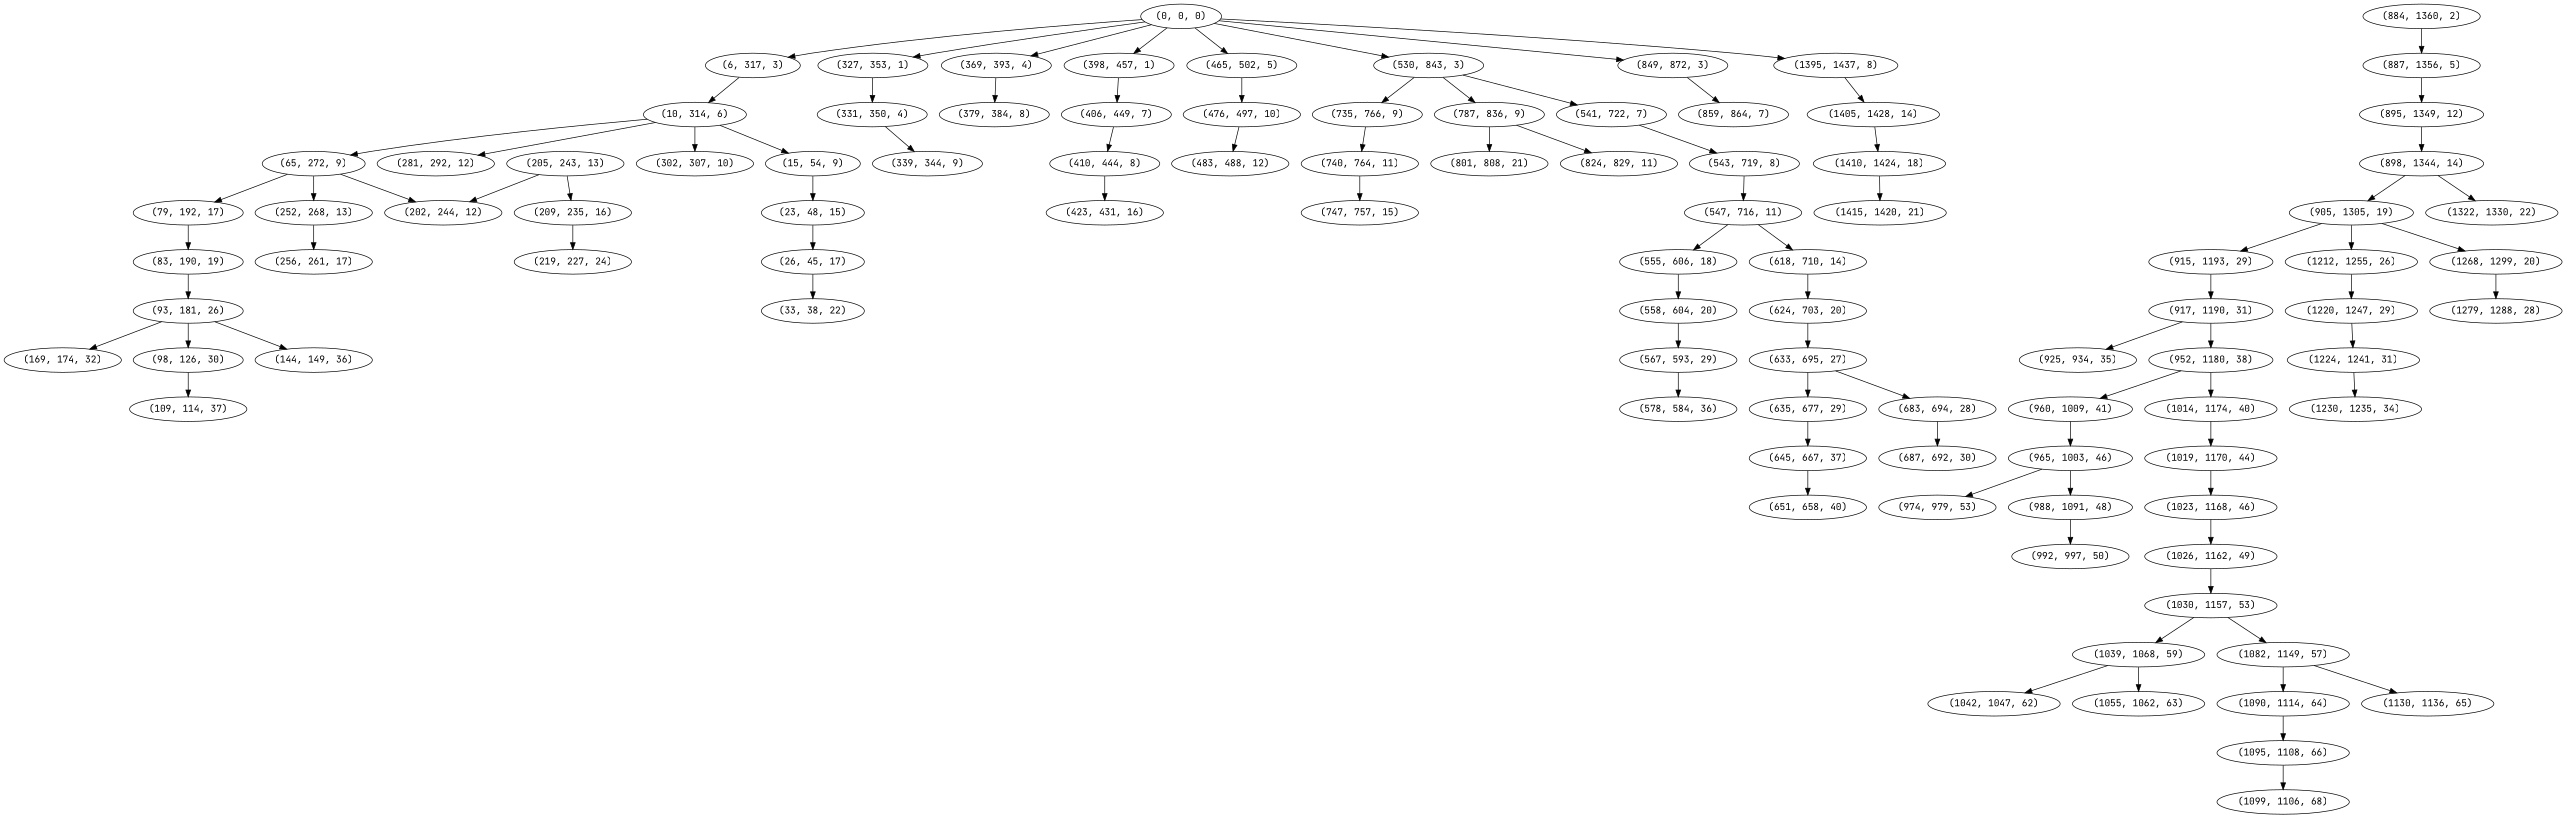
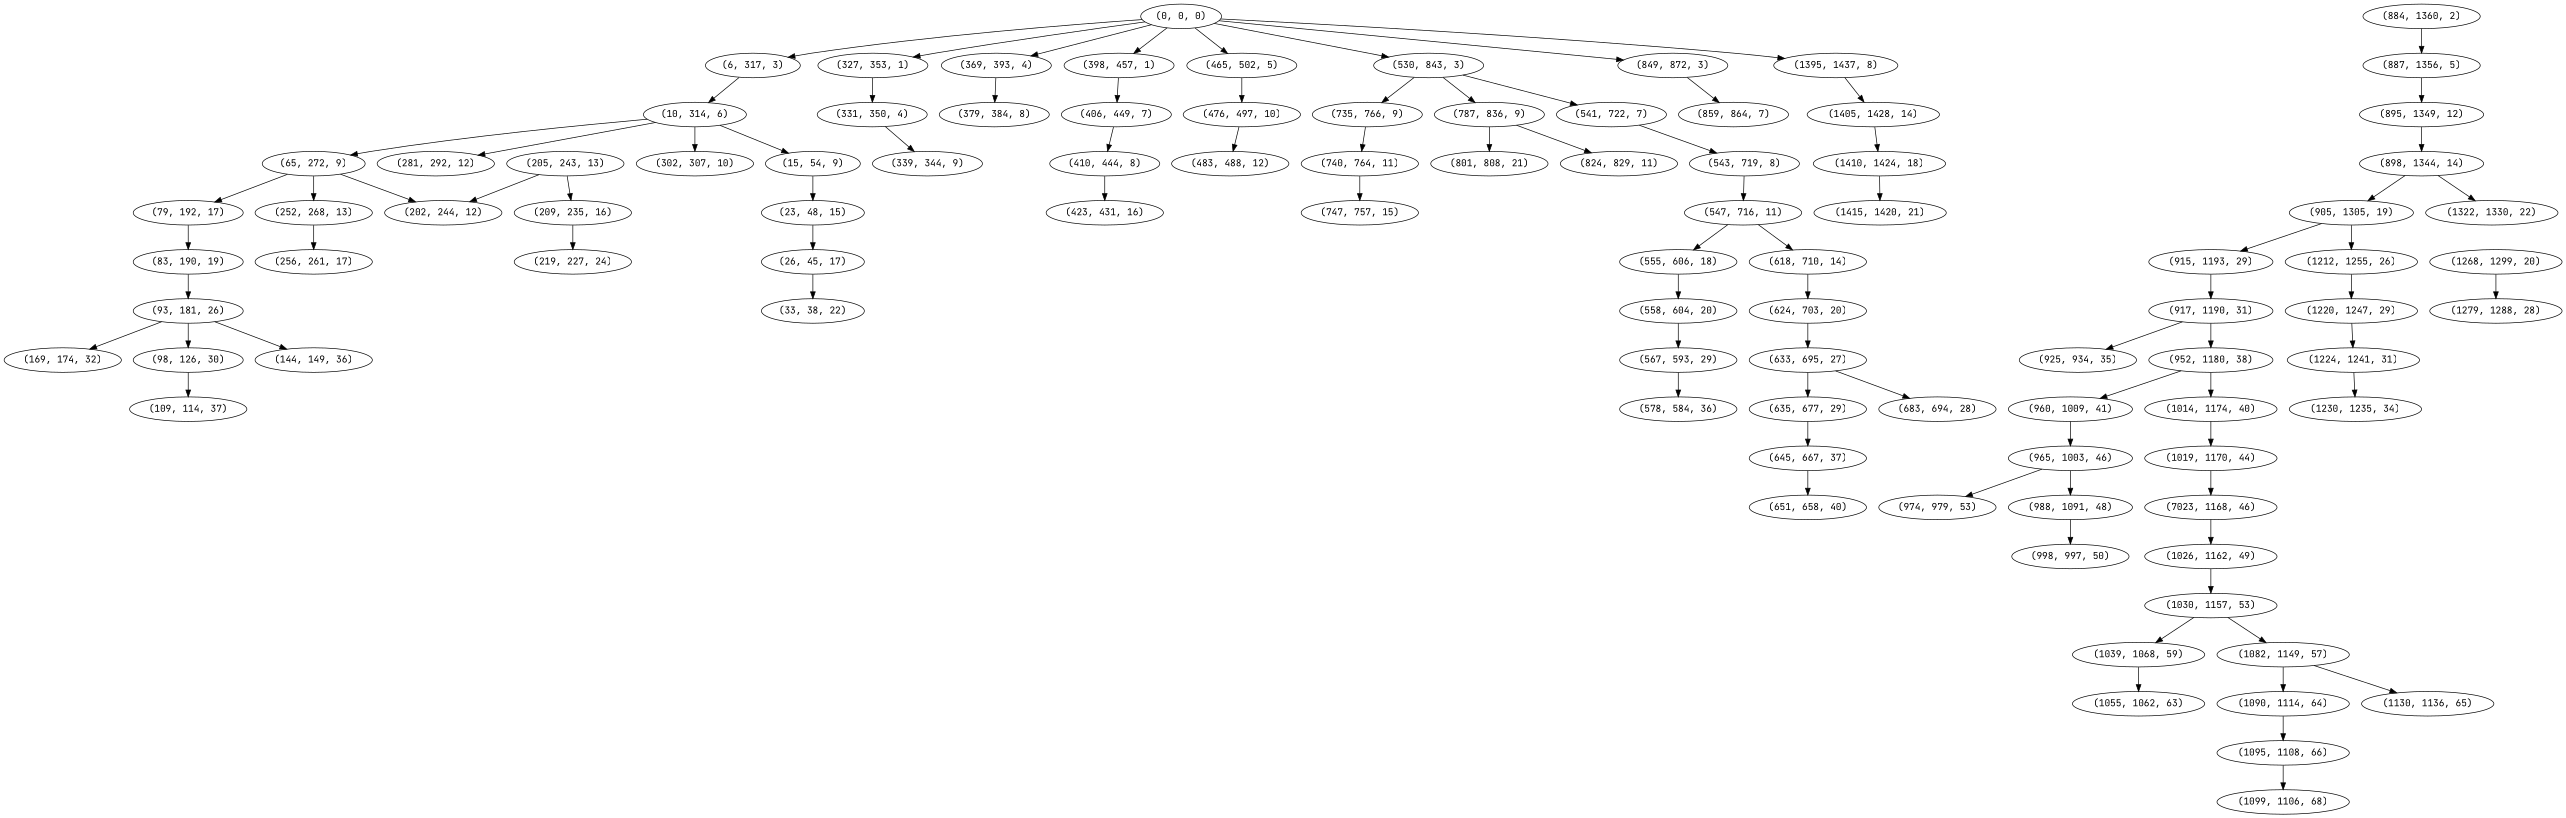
(2420, 236) -> none
(1937, 458) -> none
(2211, 507) -> (2211, 507)
(2070, 556) -> (2070, 556)
(1994, 704) -> none
